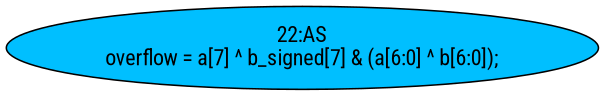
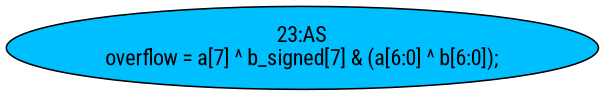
(302, 48) -> (302, 48)
